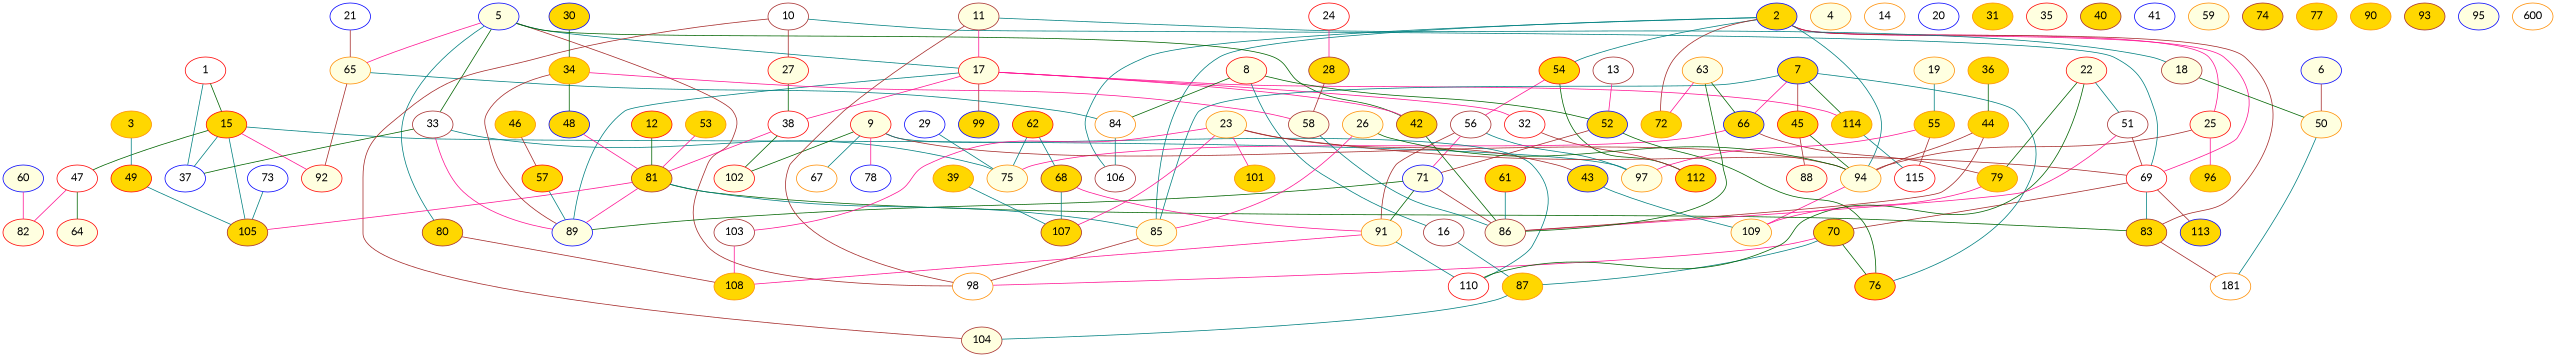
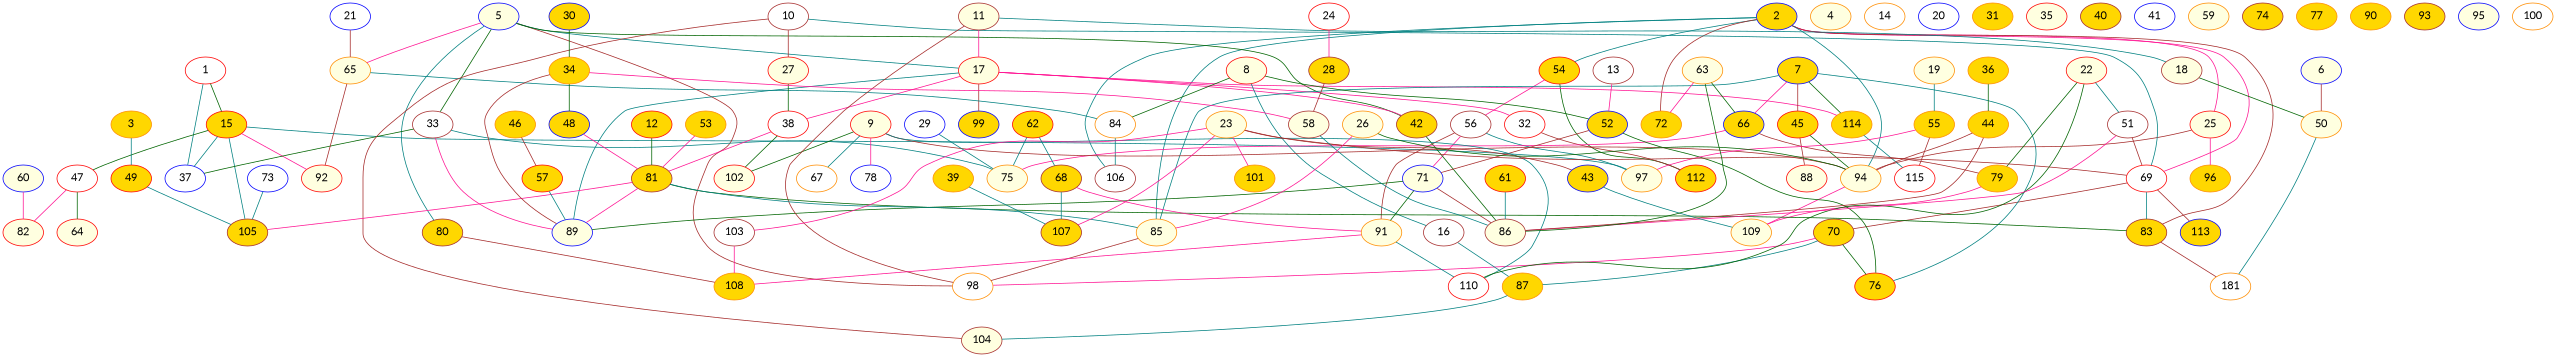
(2533, 16) -> (2533, 16)
